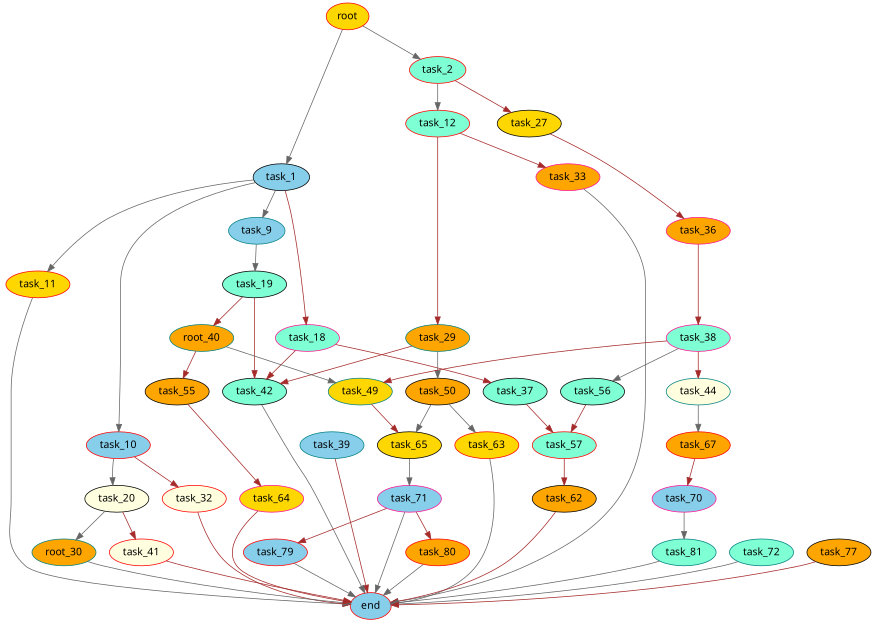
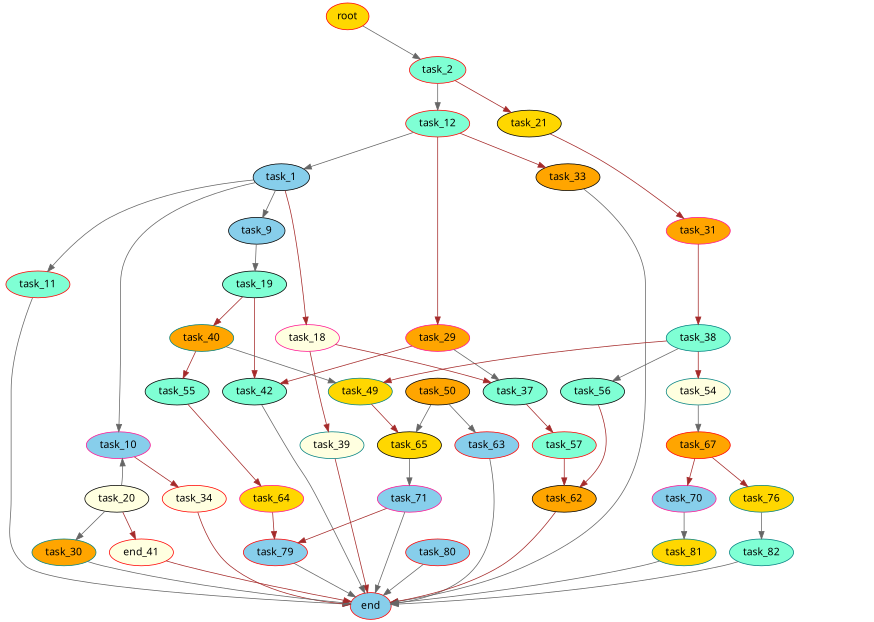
(316, 93) -> (362, 150)
(529, 124) -> (529, 124)
(568, 177) -> (568, 177)
(257, 231) -> (257, 231)
(698, 231) -> (698, 231)
(38, 284) -> (38, 284)
(202, 338) -> (202, 338)
(307, 338) -> (307, 338)
(438, 338) -> (438, 338)
(698, 338) -> (698, 338)
(285, 361) -> (318, 388)
(438, 361) -> (468, 359)
(177, 392) -> (177, 392)
(698, 392) -> (698, 392)
(580, 415) -> (606, 446)
(118, 445) -> (118, 445)
(332, 445) -> (332, 445)
(487, 445) -> (487, 445)
(113, 468) -> (122, 476)
(194, 499) -> (194, 499)
none -> (761, 499)
(422, 522) -> none
(64, 552) -> (64, 552)
(141, 552) -> (141, 552)
(438, 552) -> (438, 552)
(684, 552) -> (684, 552)
(761, 552) -> (761, 552)
(839, 552) -> none
(236, 564) -> (273, 522)
